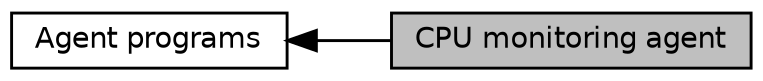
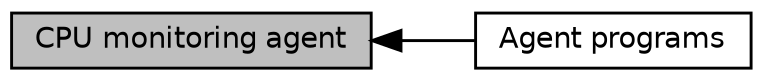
(354, 41) -> (438, 41)
